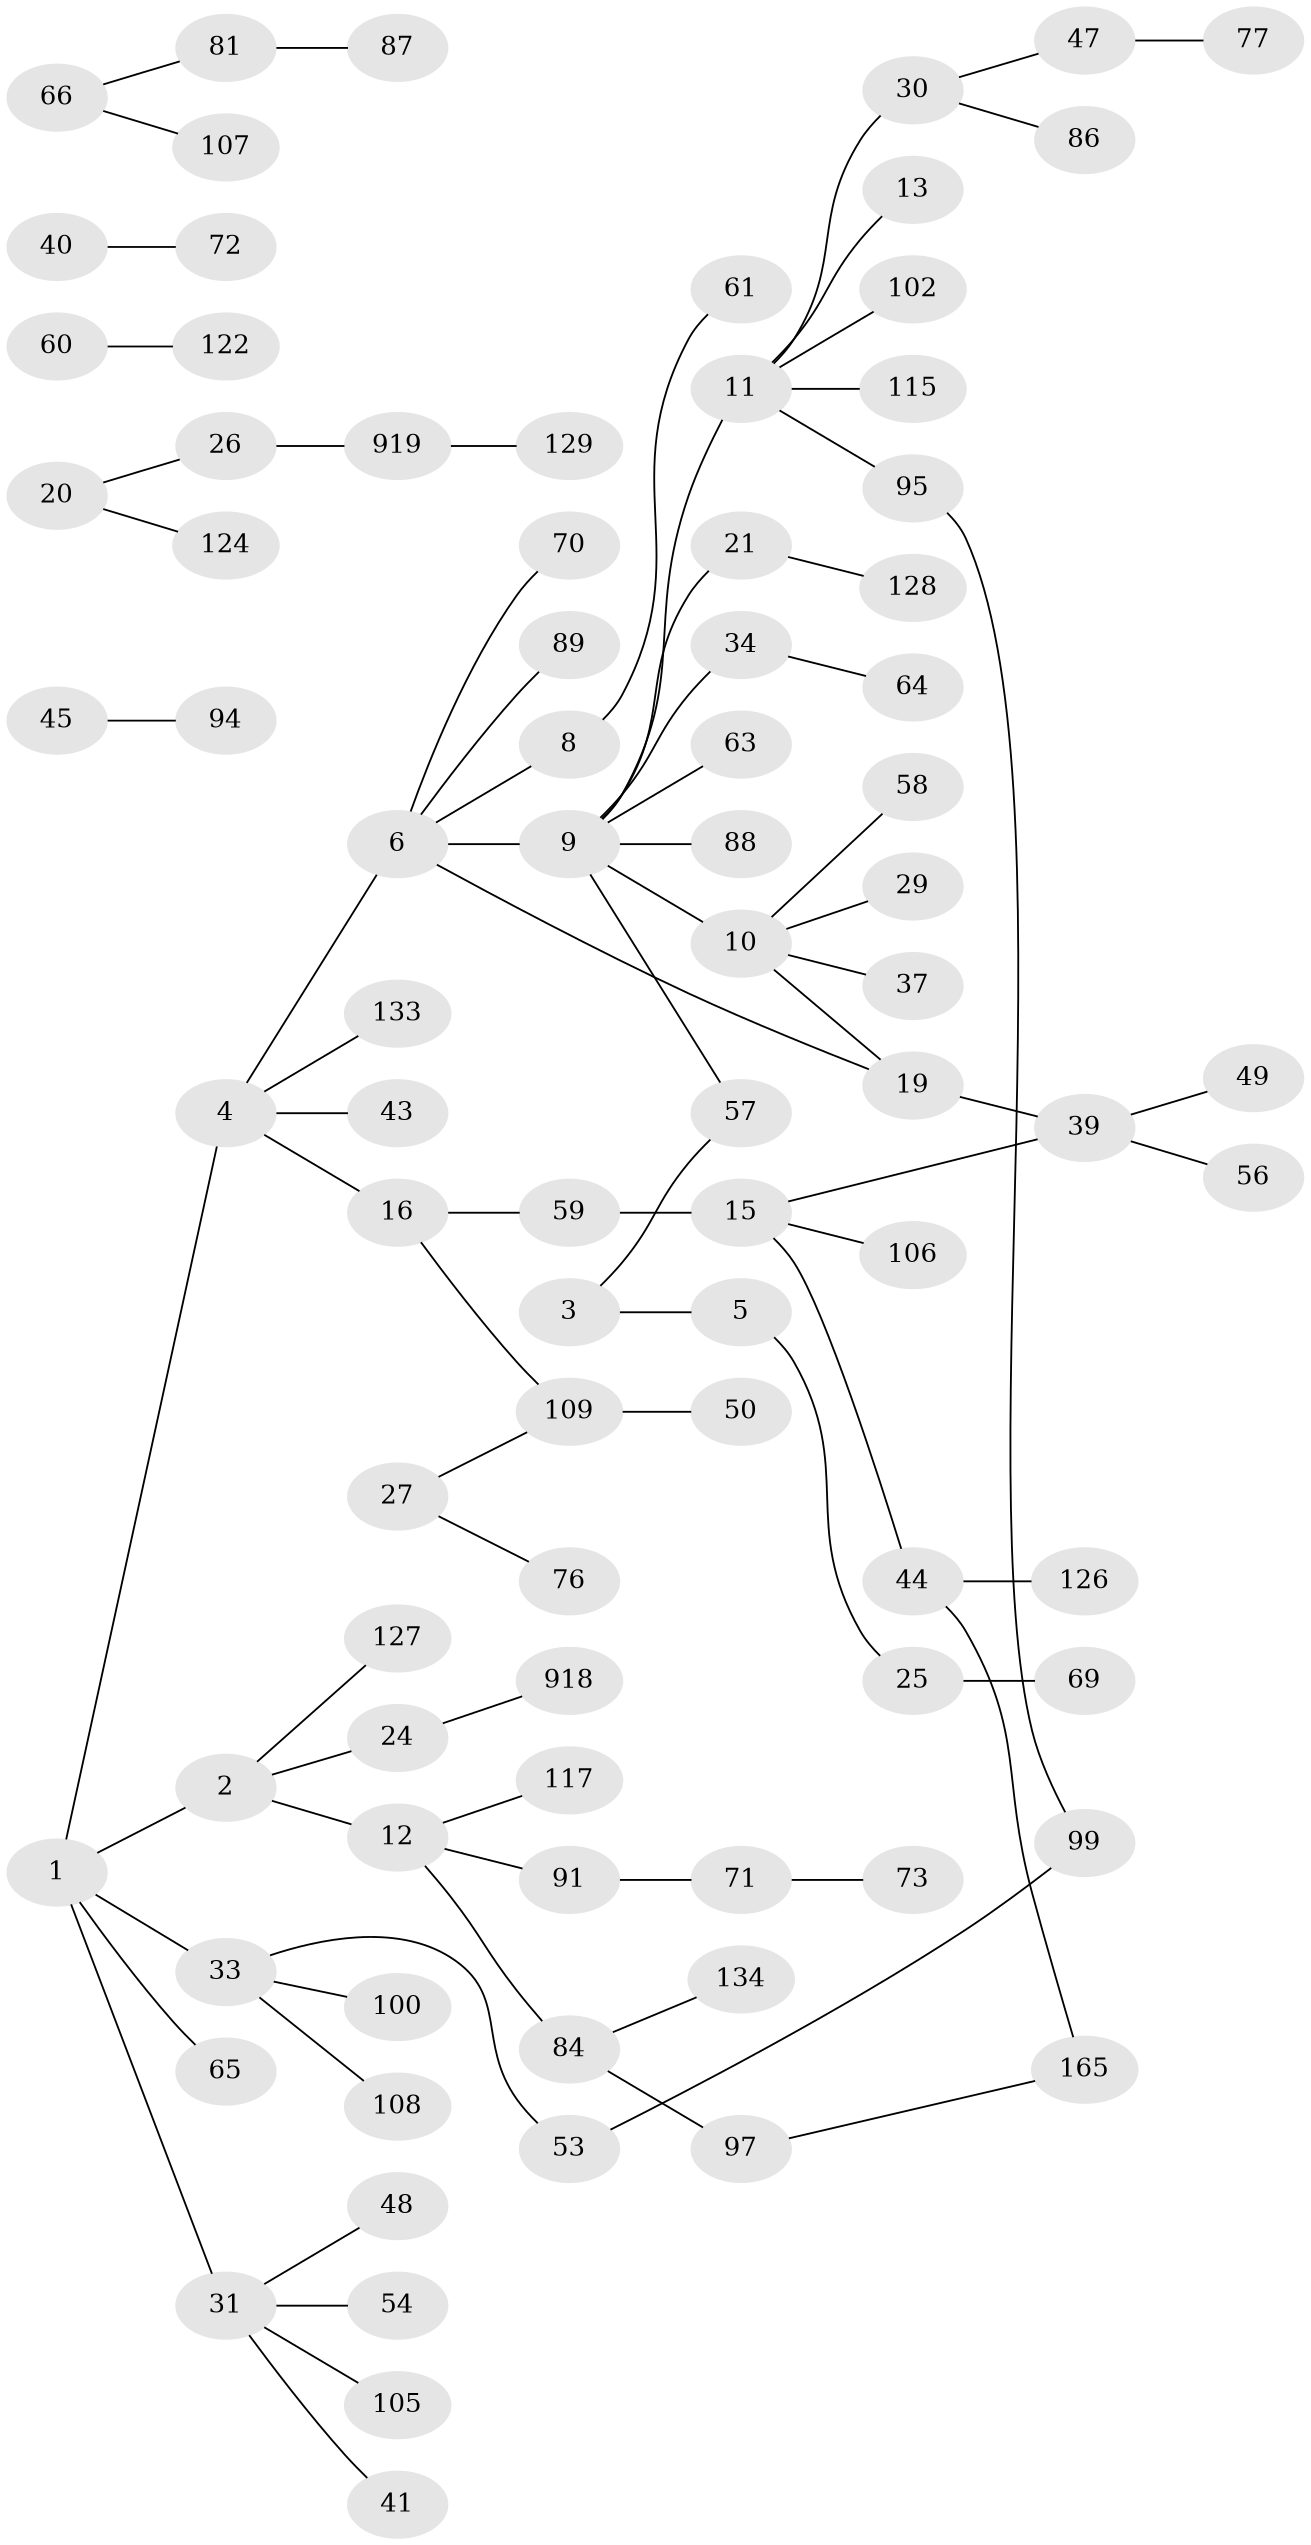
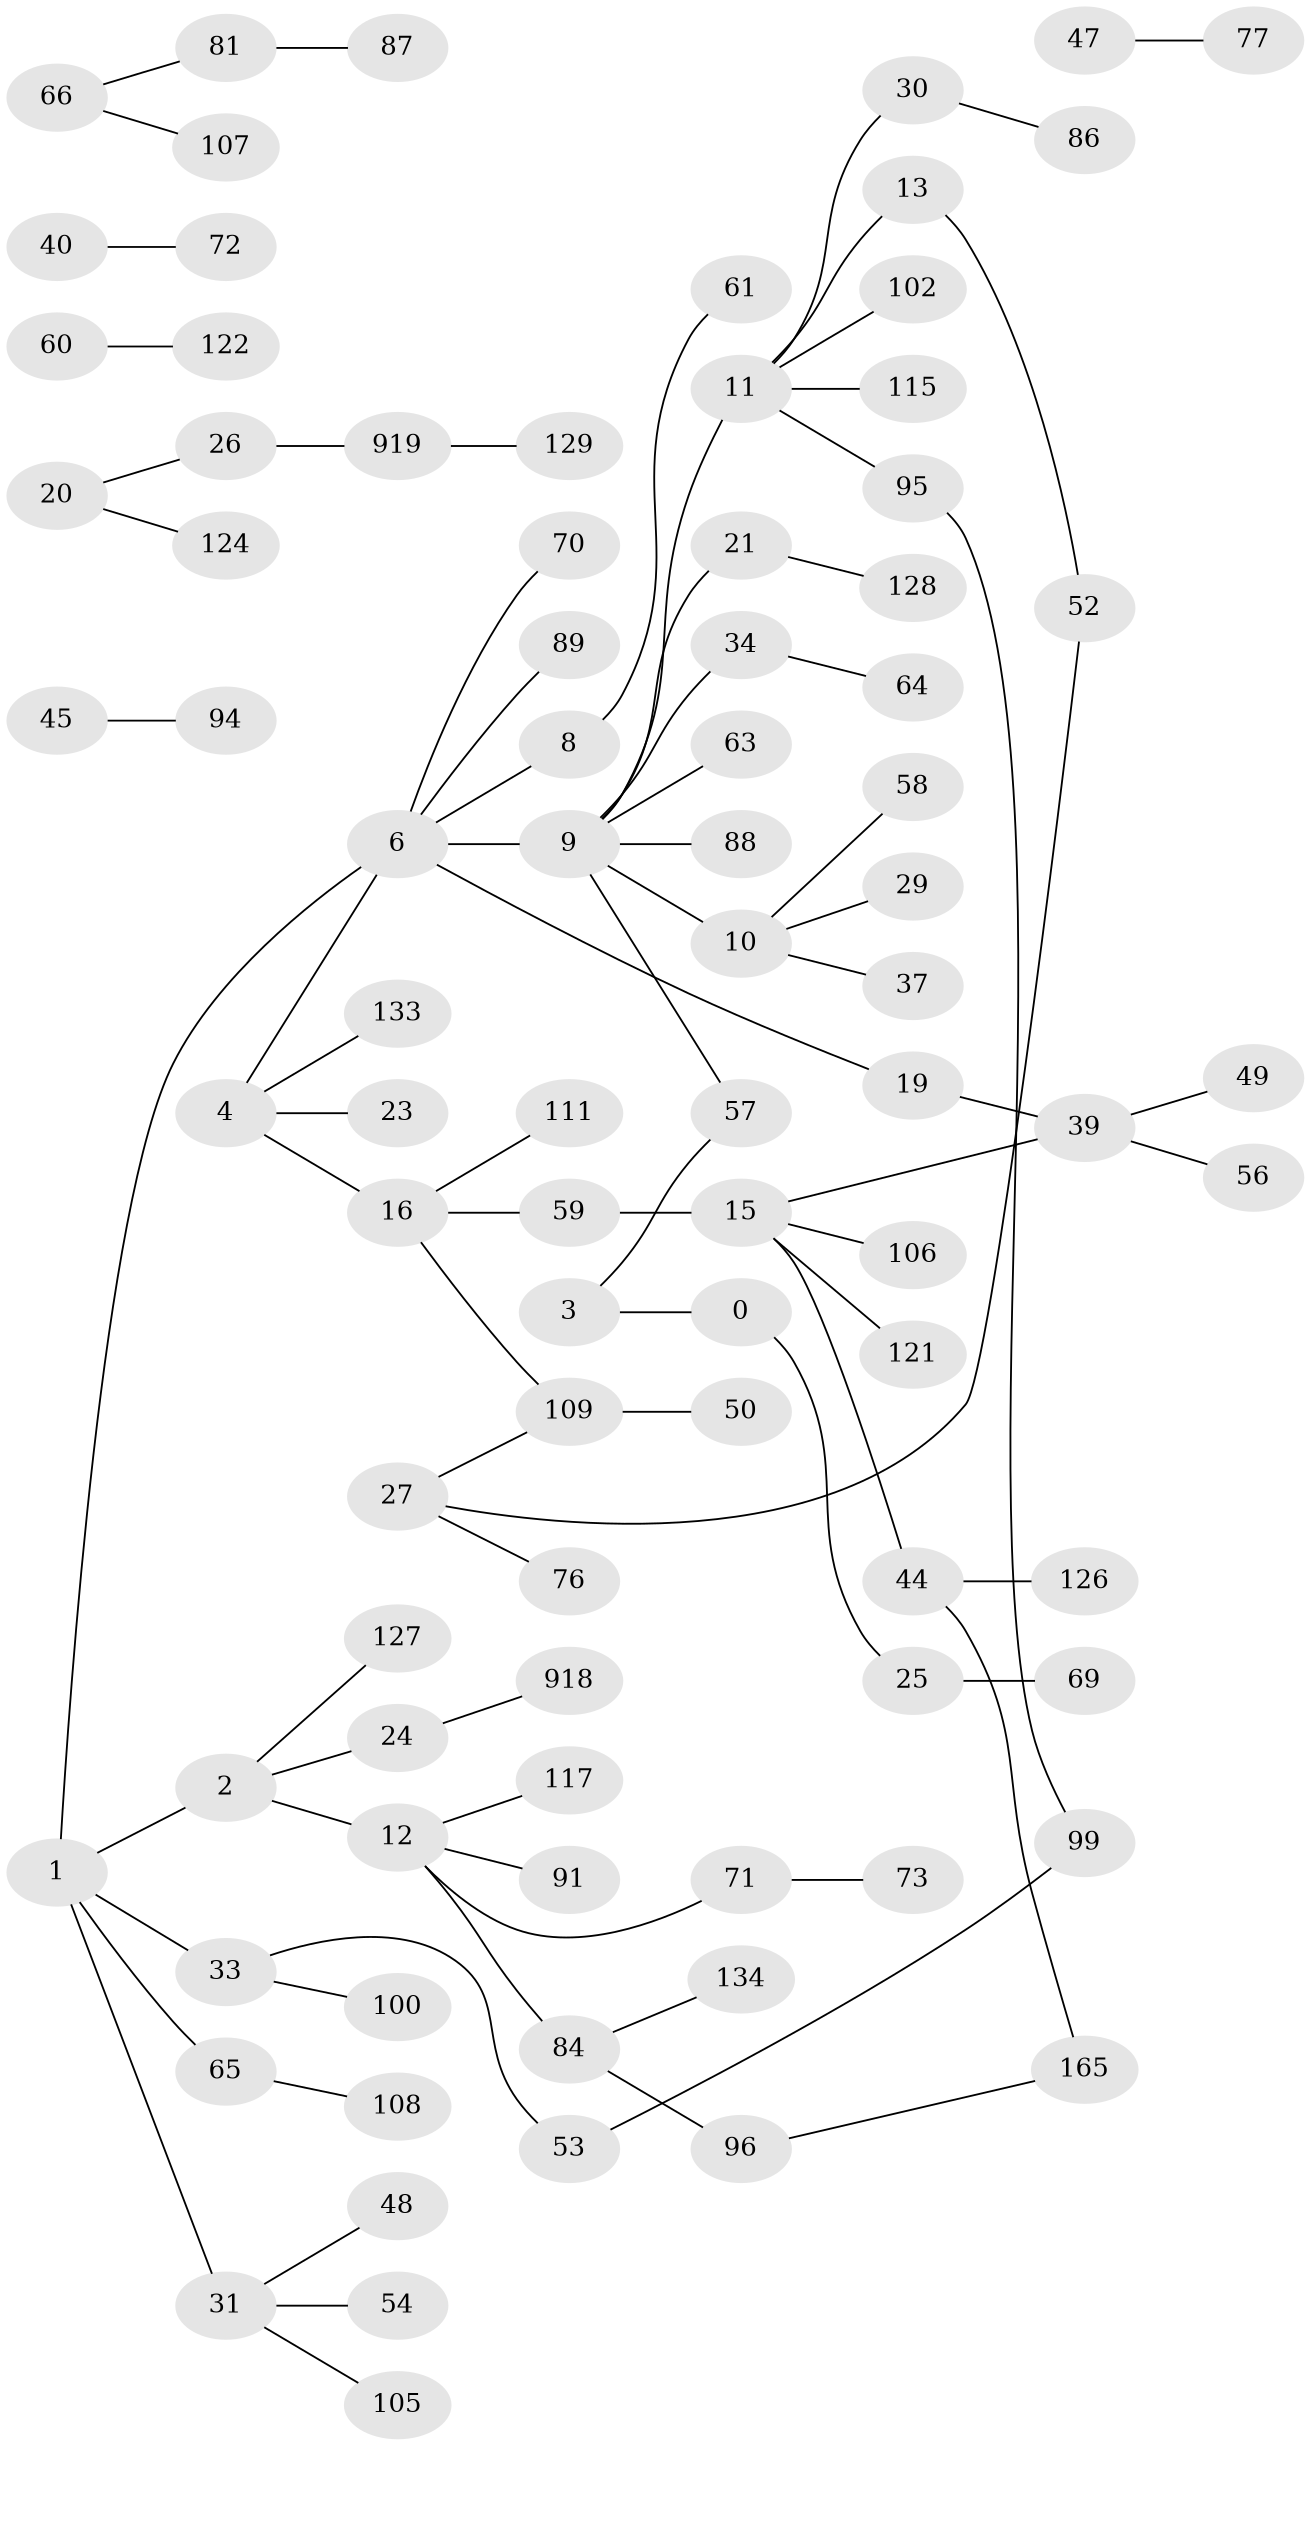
(999, 65) -> none
none -> (1085, 608)
(827, 1015) -> none
(398, 1113) -> (398, 1113)
none -> (569, 1113)
(741, 1312) -> (741, 1312)
none -> (913, 1355)
(142, 1493) -> (113, 1312)
(656, 1880) -> (556, 1937)
(312, 2039) -> (310, 2089)
(741, 2149) -> (741, 2149)
(398, 2505) -> none
